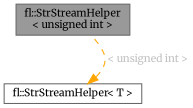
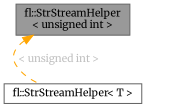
(104, 55) -> (16, 66)
